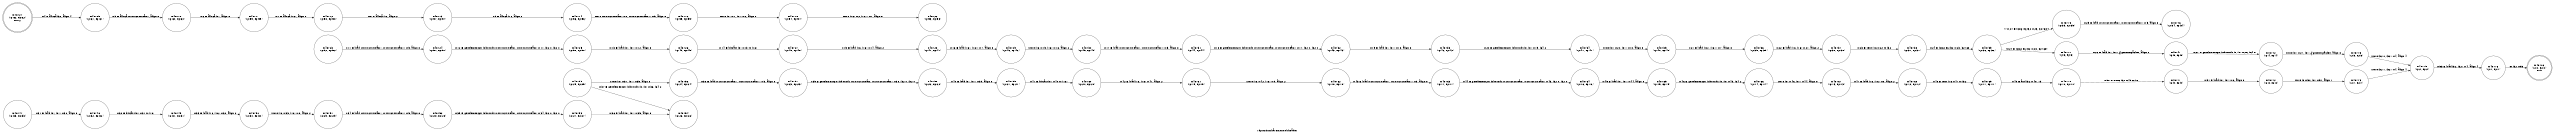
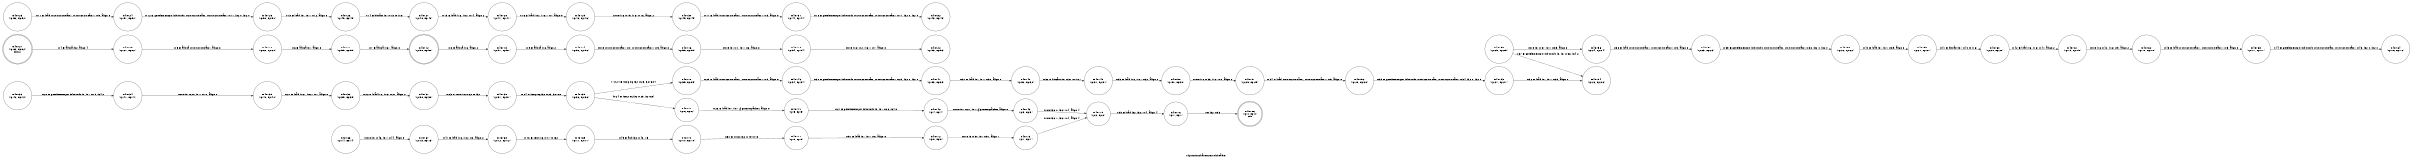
(328, 18) -> (424, 49)
(1390, 49) -> none
none -> (865, 81)
(1662, 83) -> none
